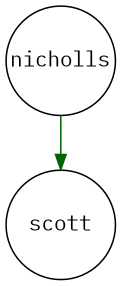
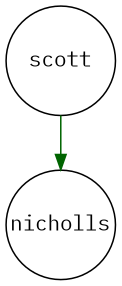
(61, 135) -> (61, 135)
